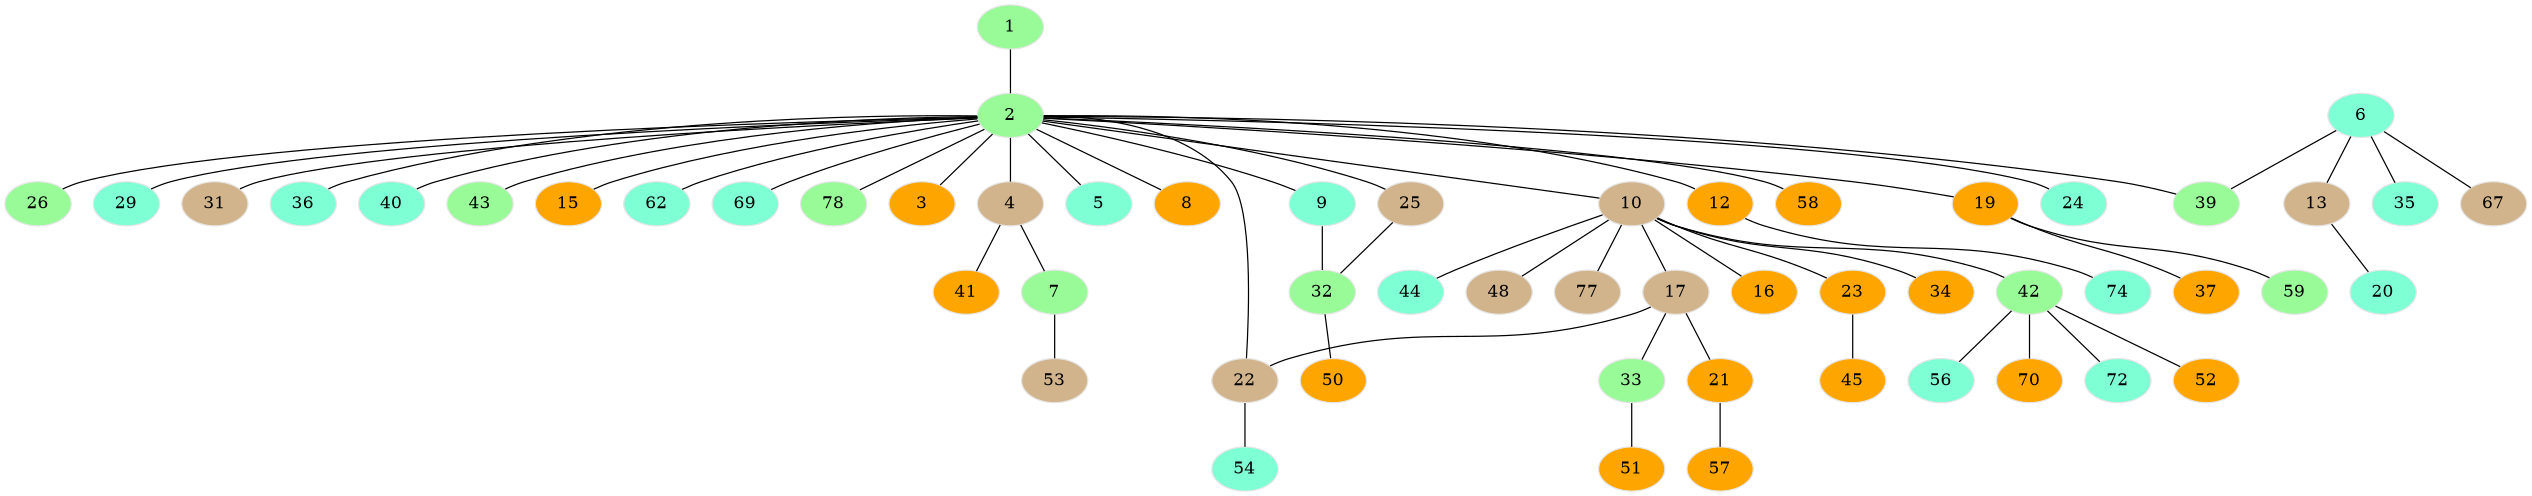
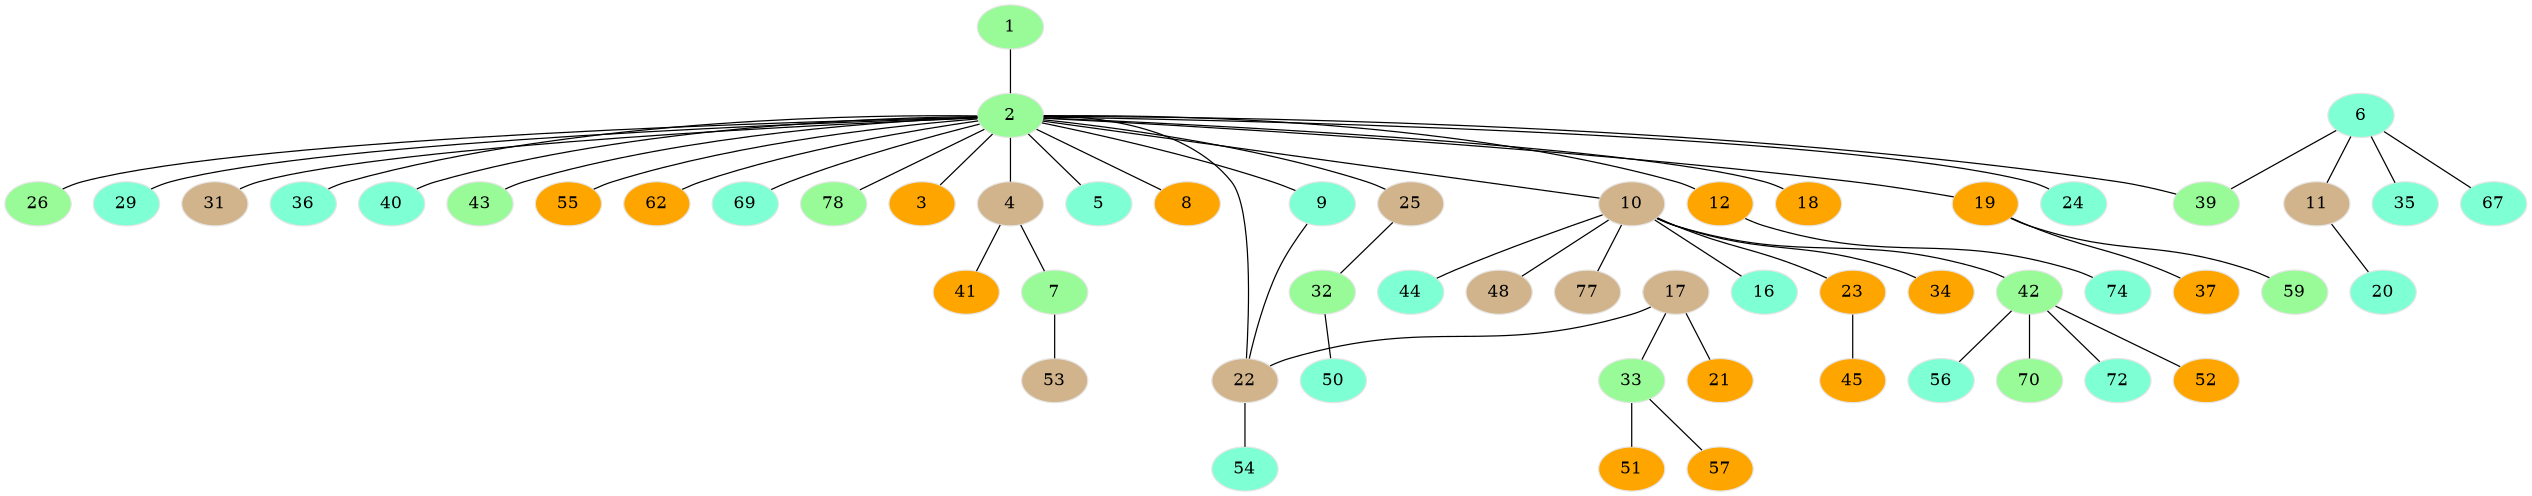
(568, 204) -> (568, 204)
(657, 204) -> (657, 204)
(1809, 204) -> (1809, 204)
(2317, 204) -> (2317, 204)
(2494, 204) -> (2494, 204)
(1322, 248) -> (1271, 288)
(1654, 248) -> none
(1764, 292) -> (1764, 292)
(1333, 381) -> (1333, 381)
(2030, 381) -> (2030, 381)
(1720, 425) -> (1676, 425)
